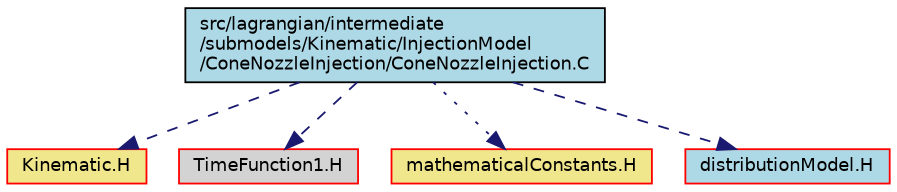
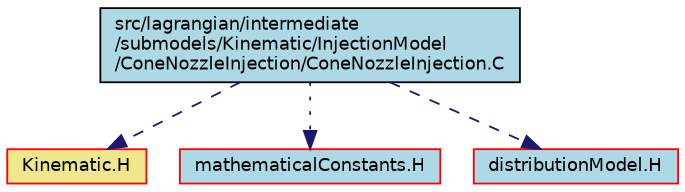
(269, 166) -> none
(522, 166) -> (310, 166)
